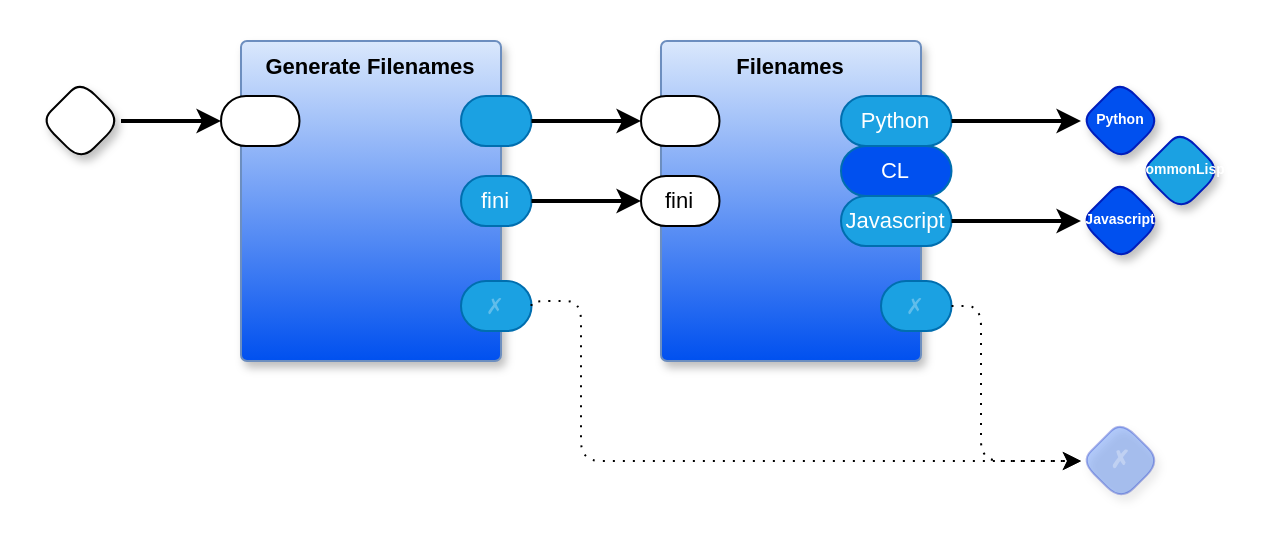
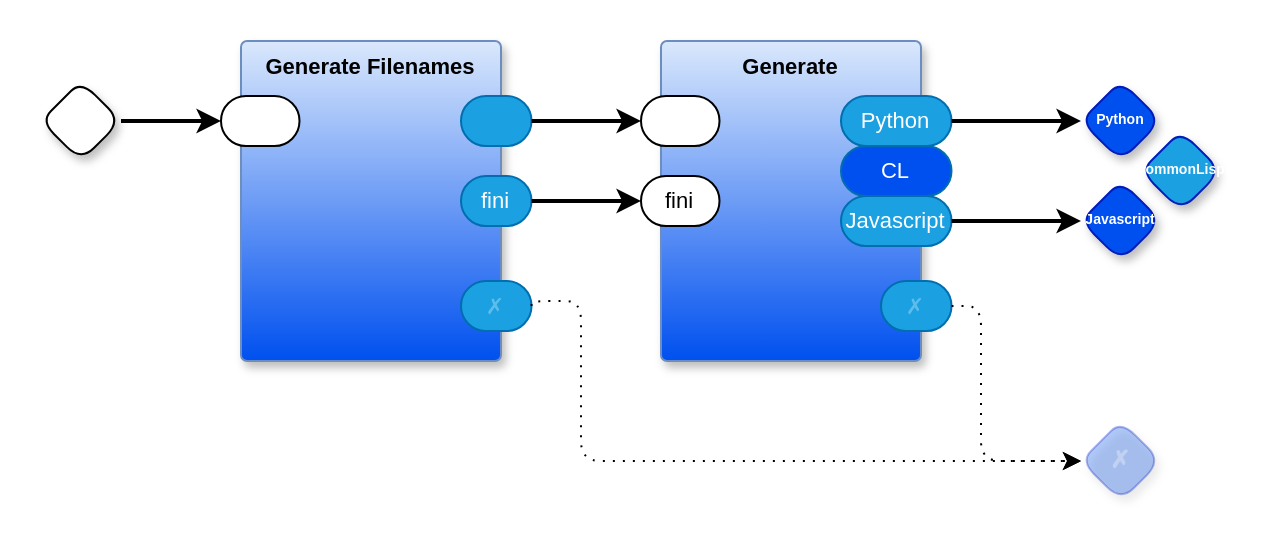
(790, 67) -> (790, 67)
